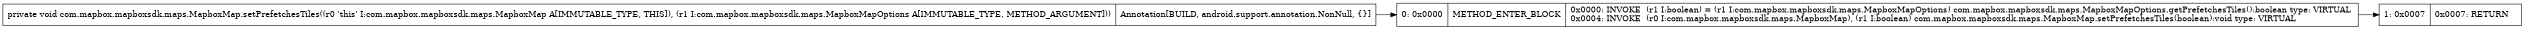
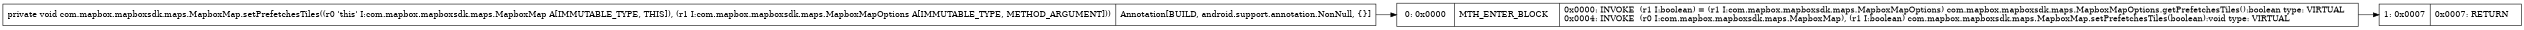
(1507, 15) -> (1504, 15)
